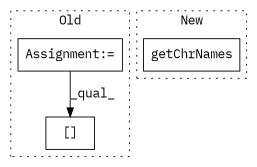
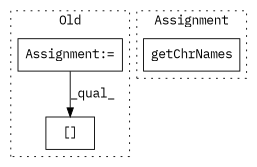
(192, 21) -> (192, 21)
